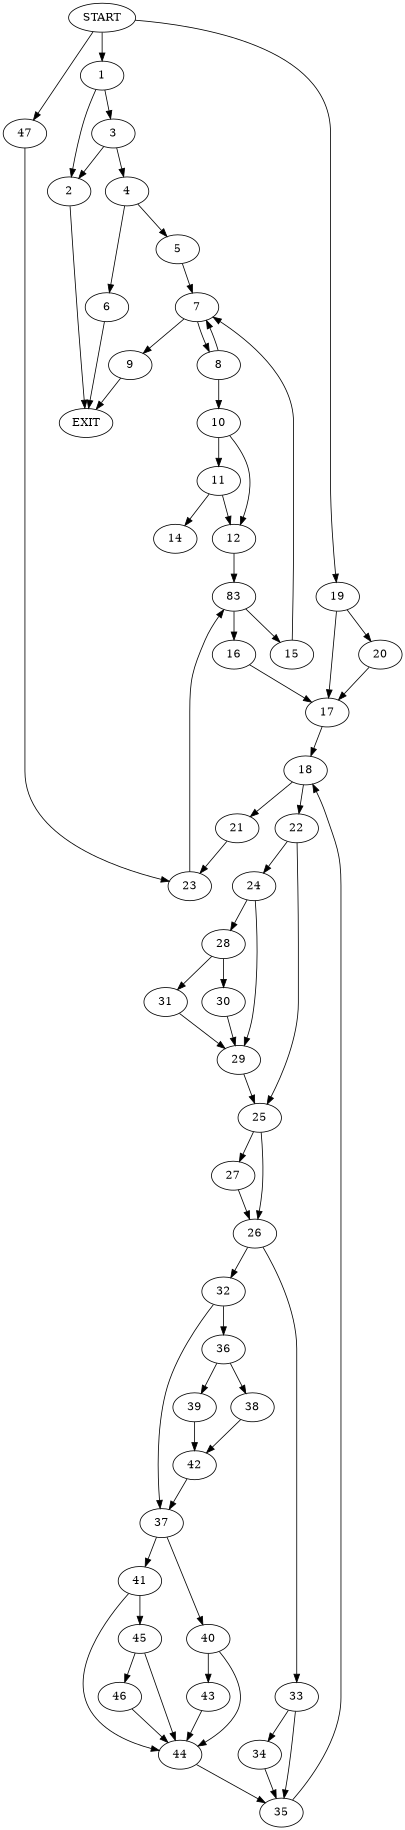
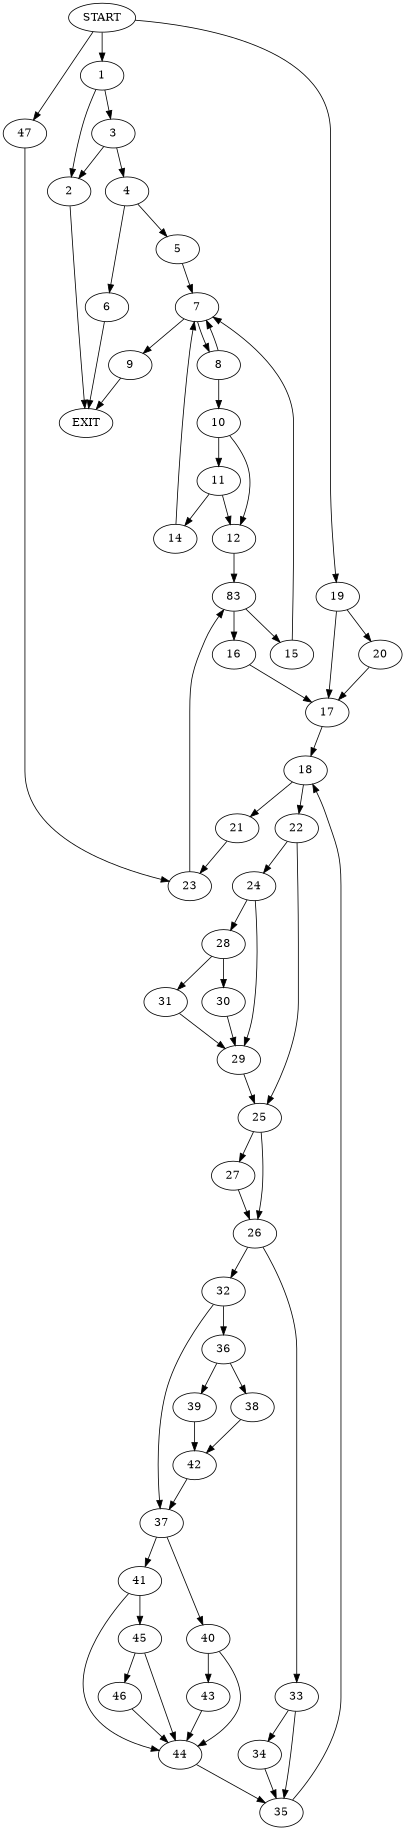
none -> (182, 427)
